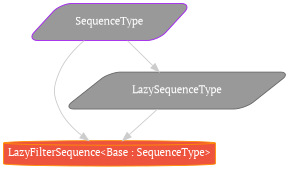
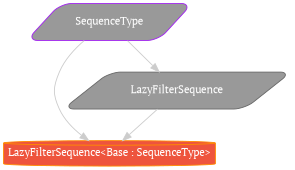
(177, 91) -> (177, 91)
